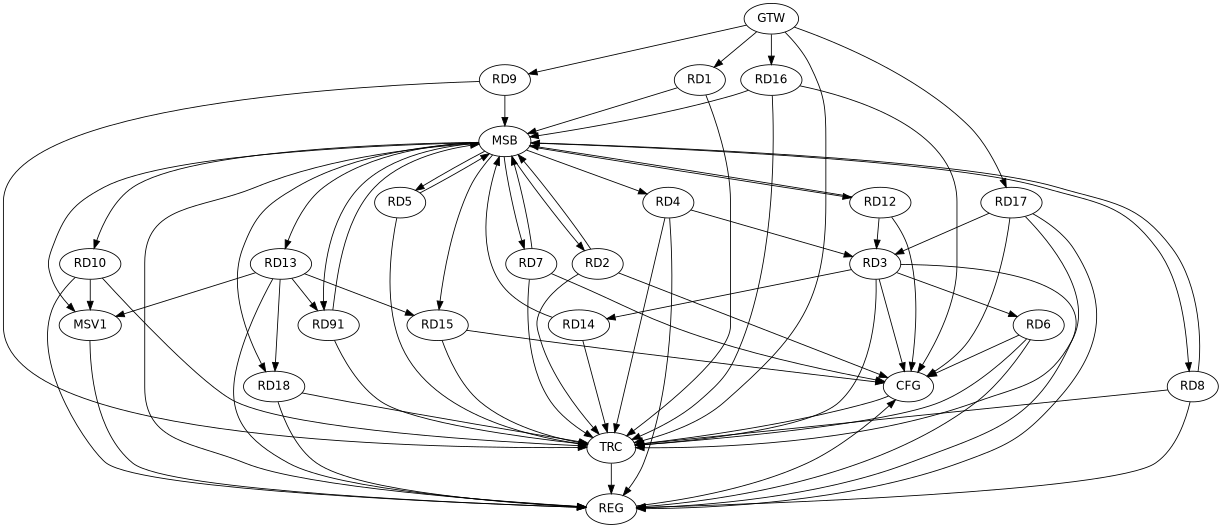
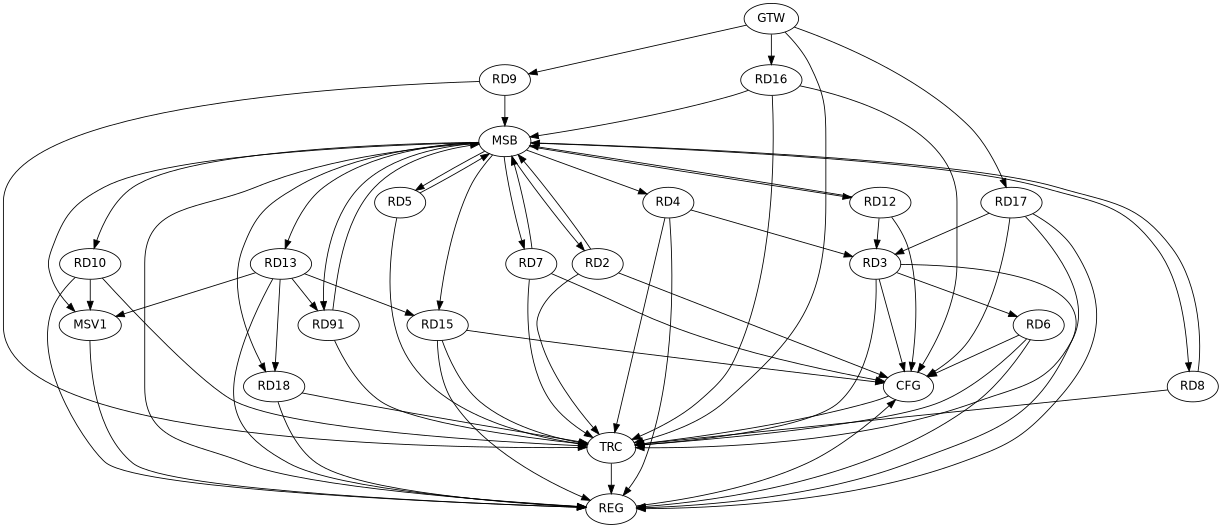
(700, 80) -> none
(579, 325) -> none
(938, 494) -> (504, 453)
